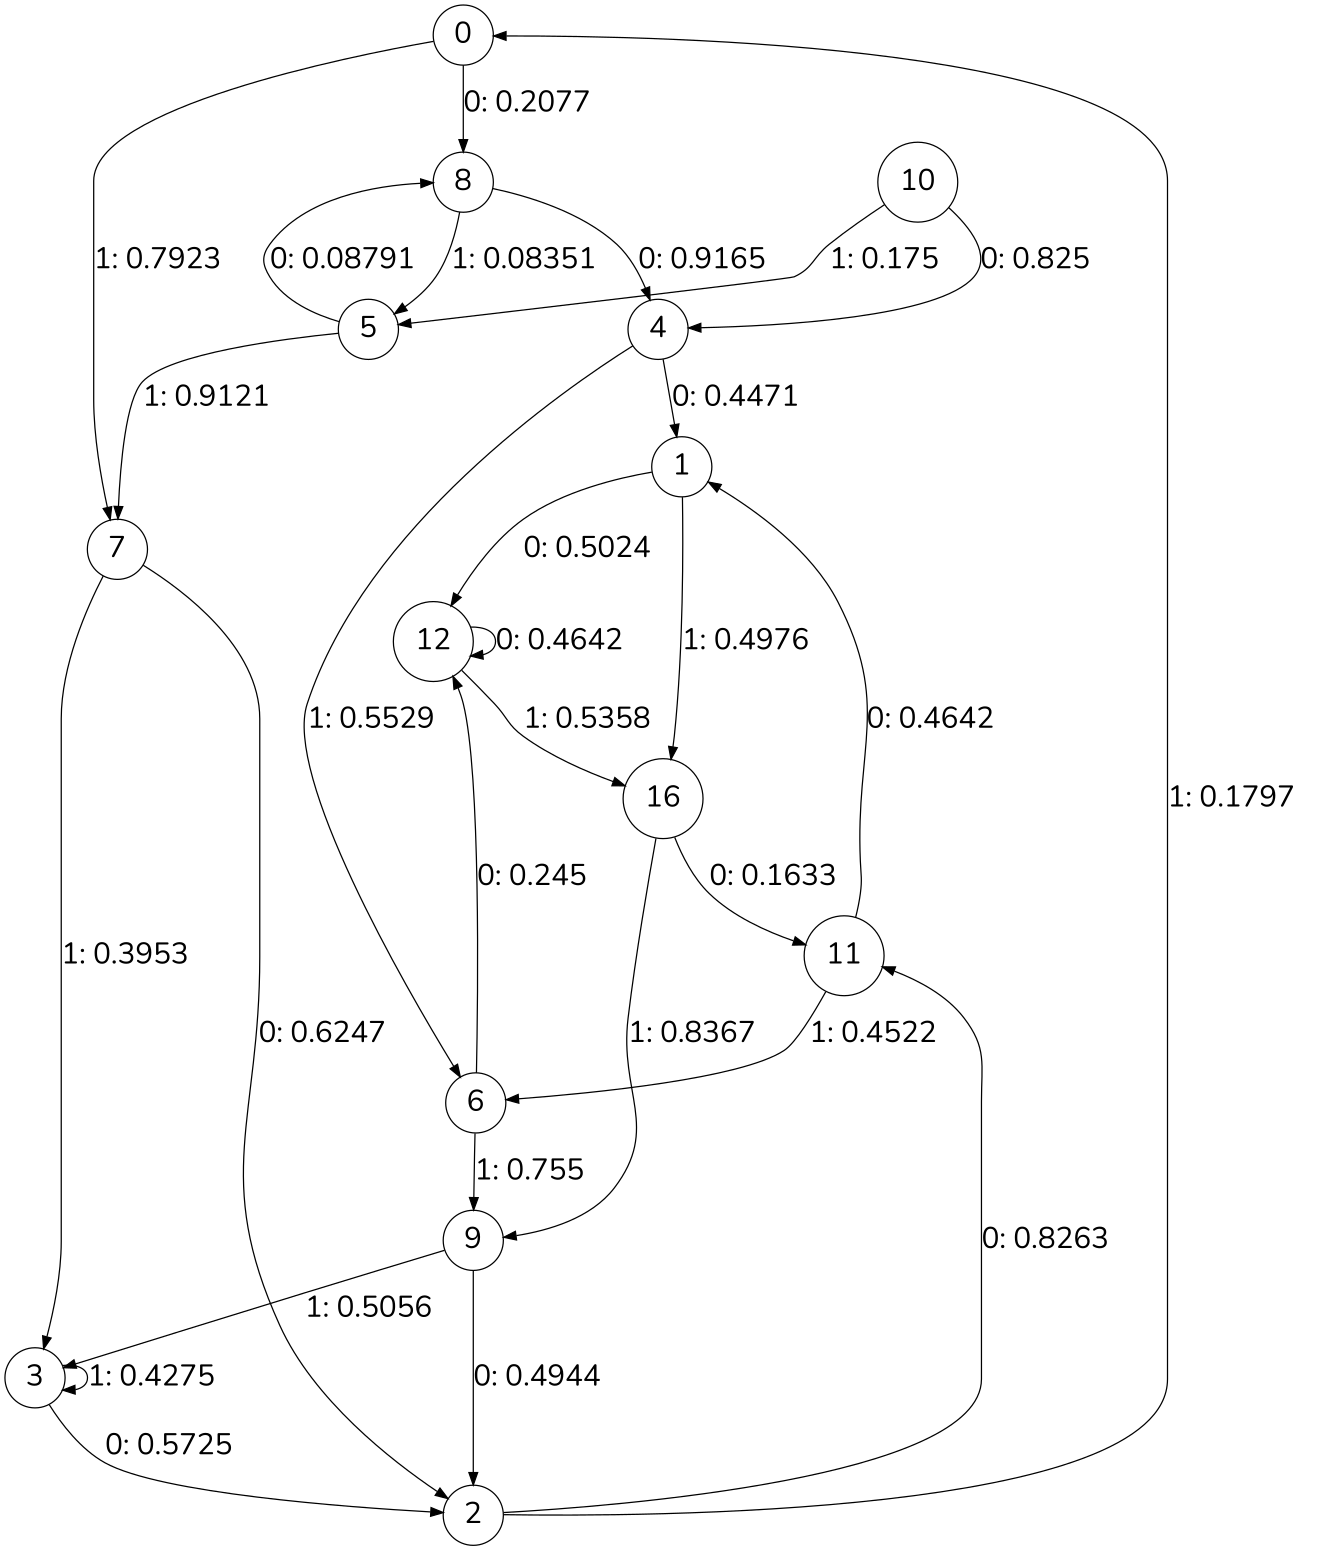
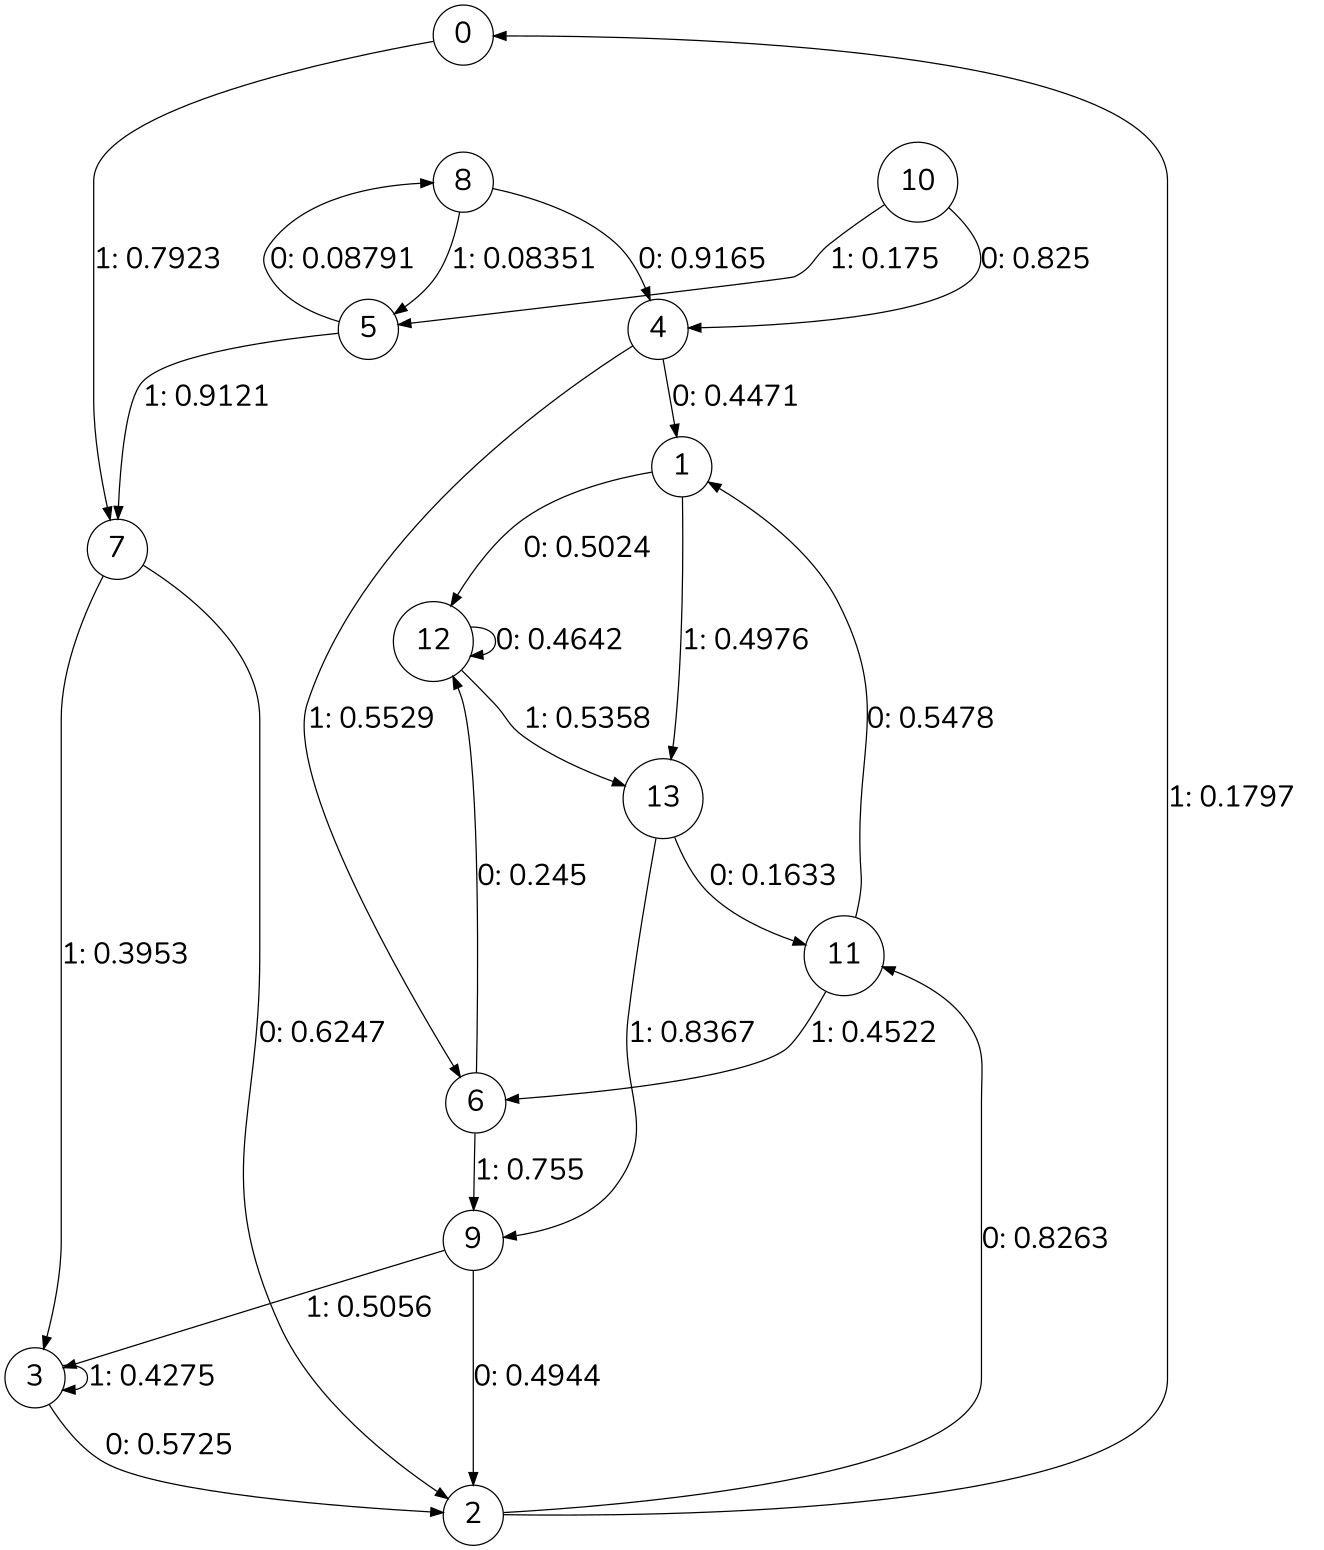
(463, 102) -> none
(942, 720) -> (942, 720)
(663, 799) -> (663, 799)
